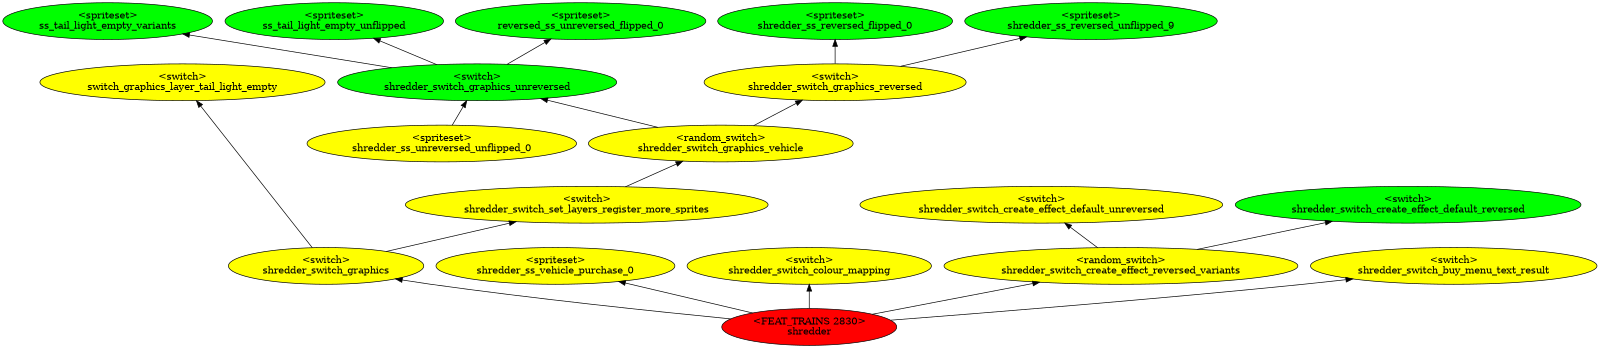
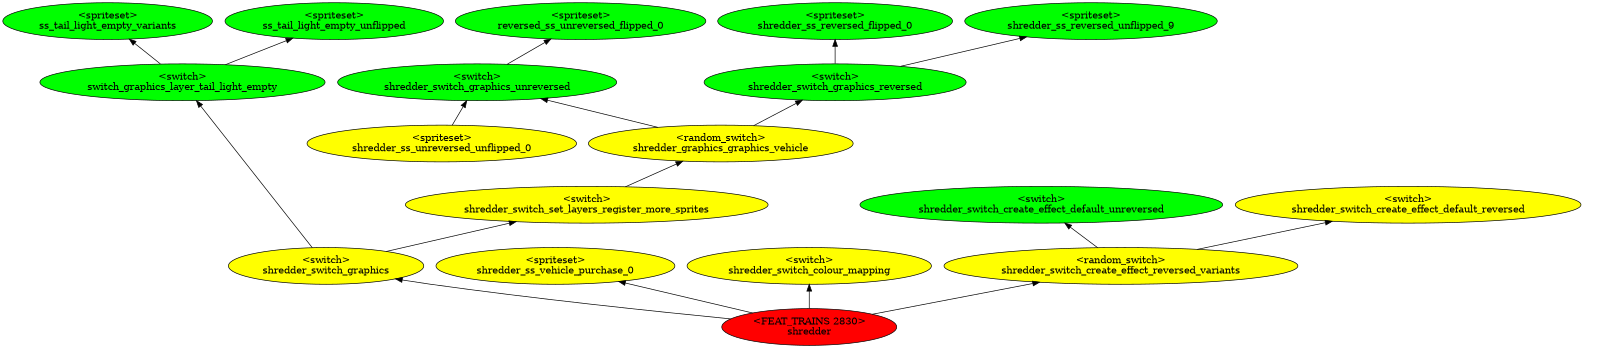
(291, 51) -> (148, 54)
(408, 53) -> (256, 53)
(182, 82) -> (182, 82)
(835, 82) -> (835, 82)
(721, 144) -> (721, 144)
(1041, 205) -> (1041, 205)
(1408, 205) -> (1408, 205)
(1454, 266) -> none
